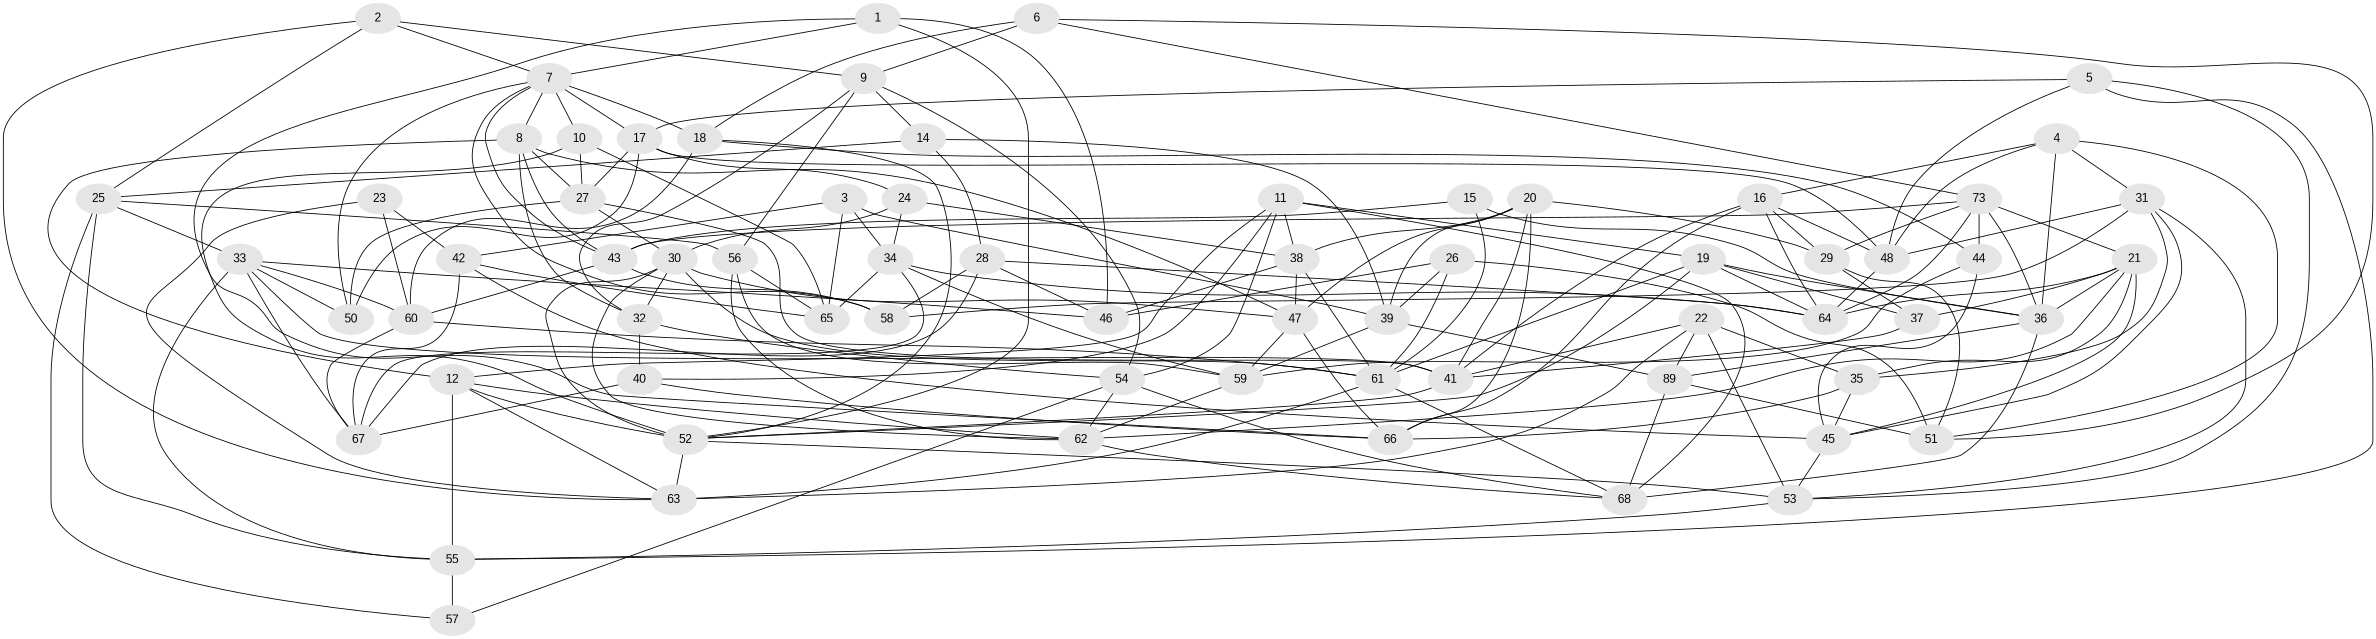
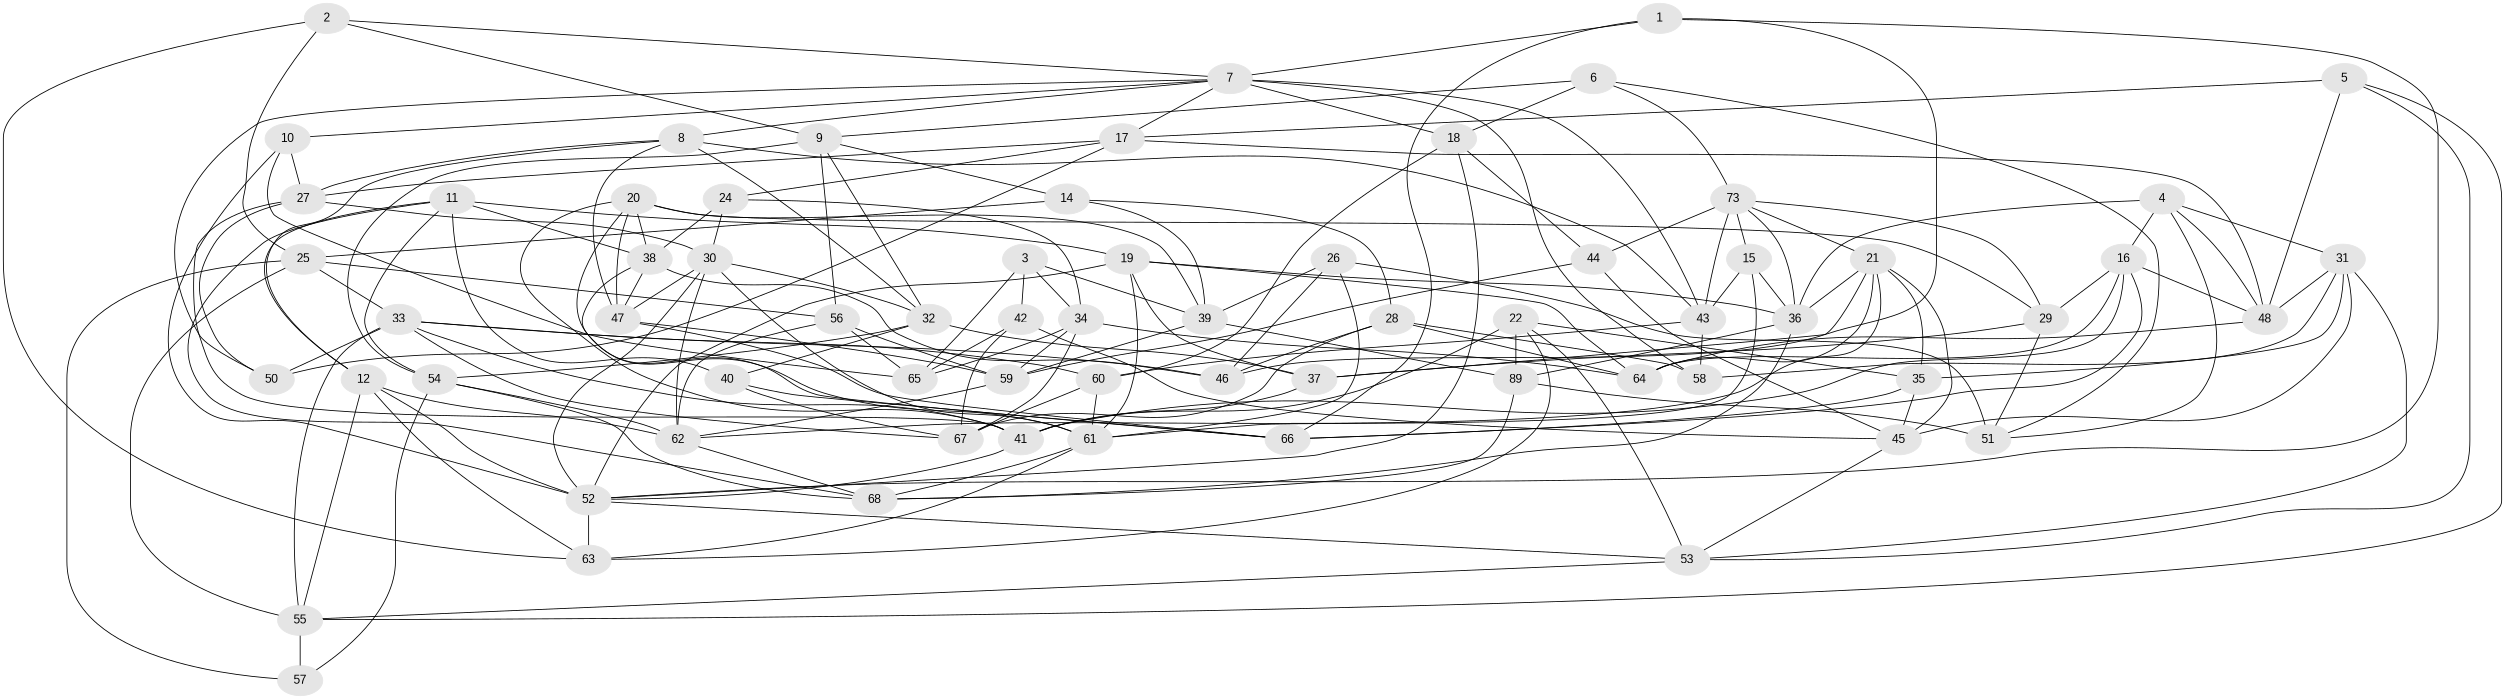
(380, 199) -> none
(1917, 274) -> (1740, 225)
none -> (1165, 353)
